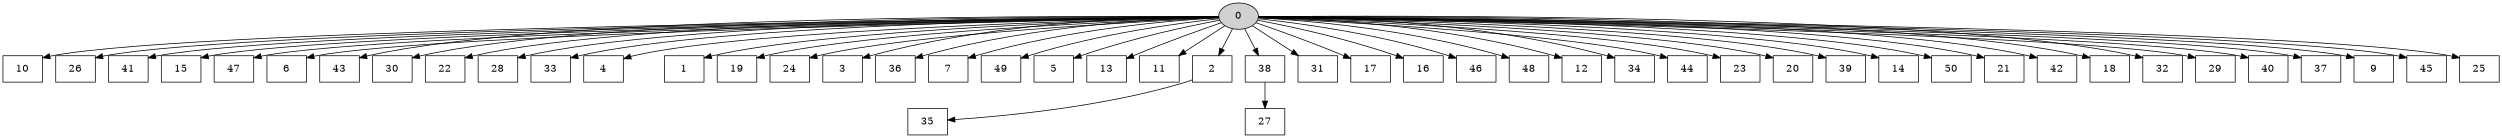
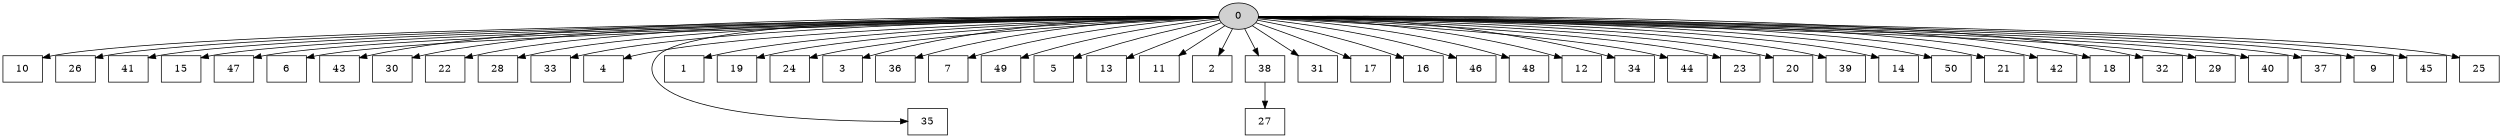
(1075, 106) -> (655, 59)
